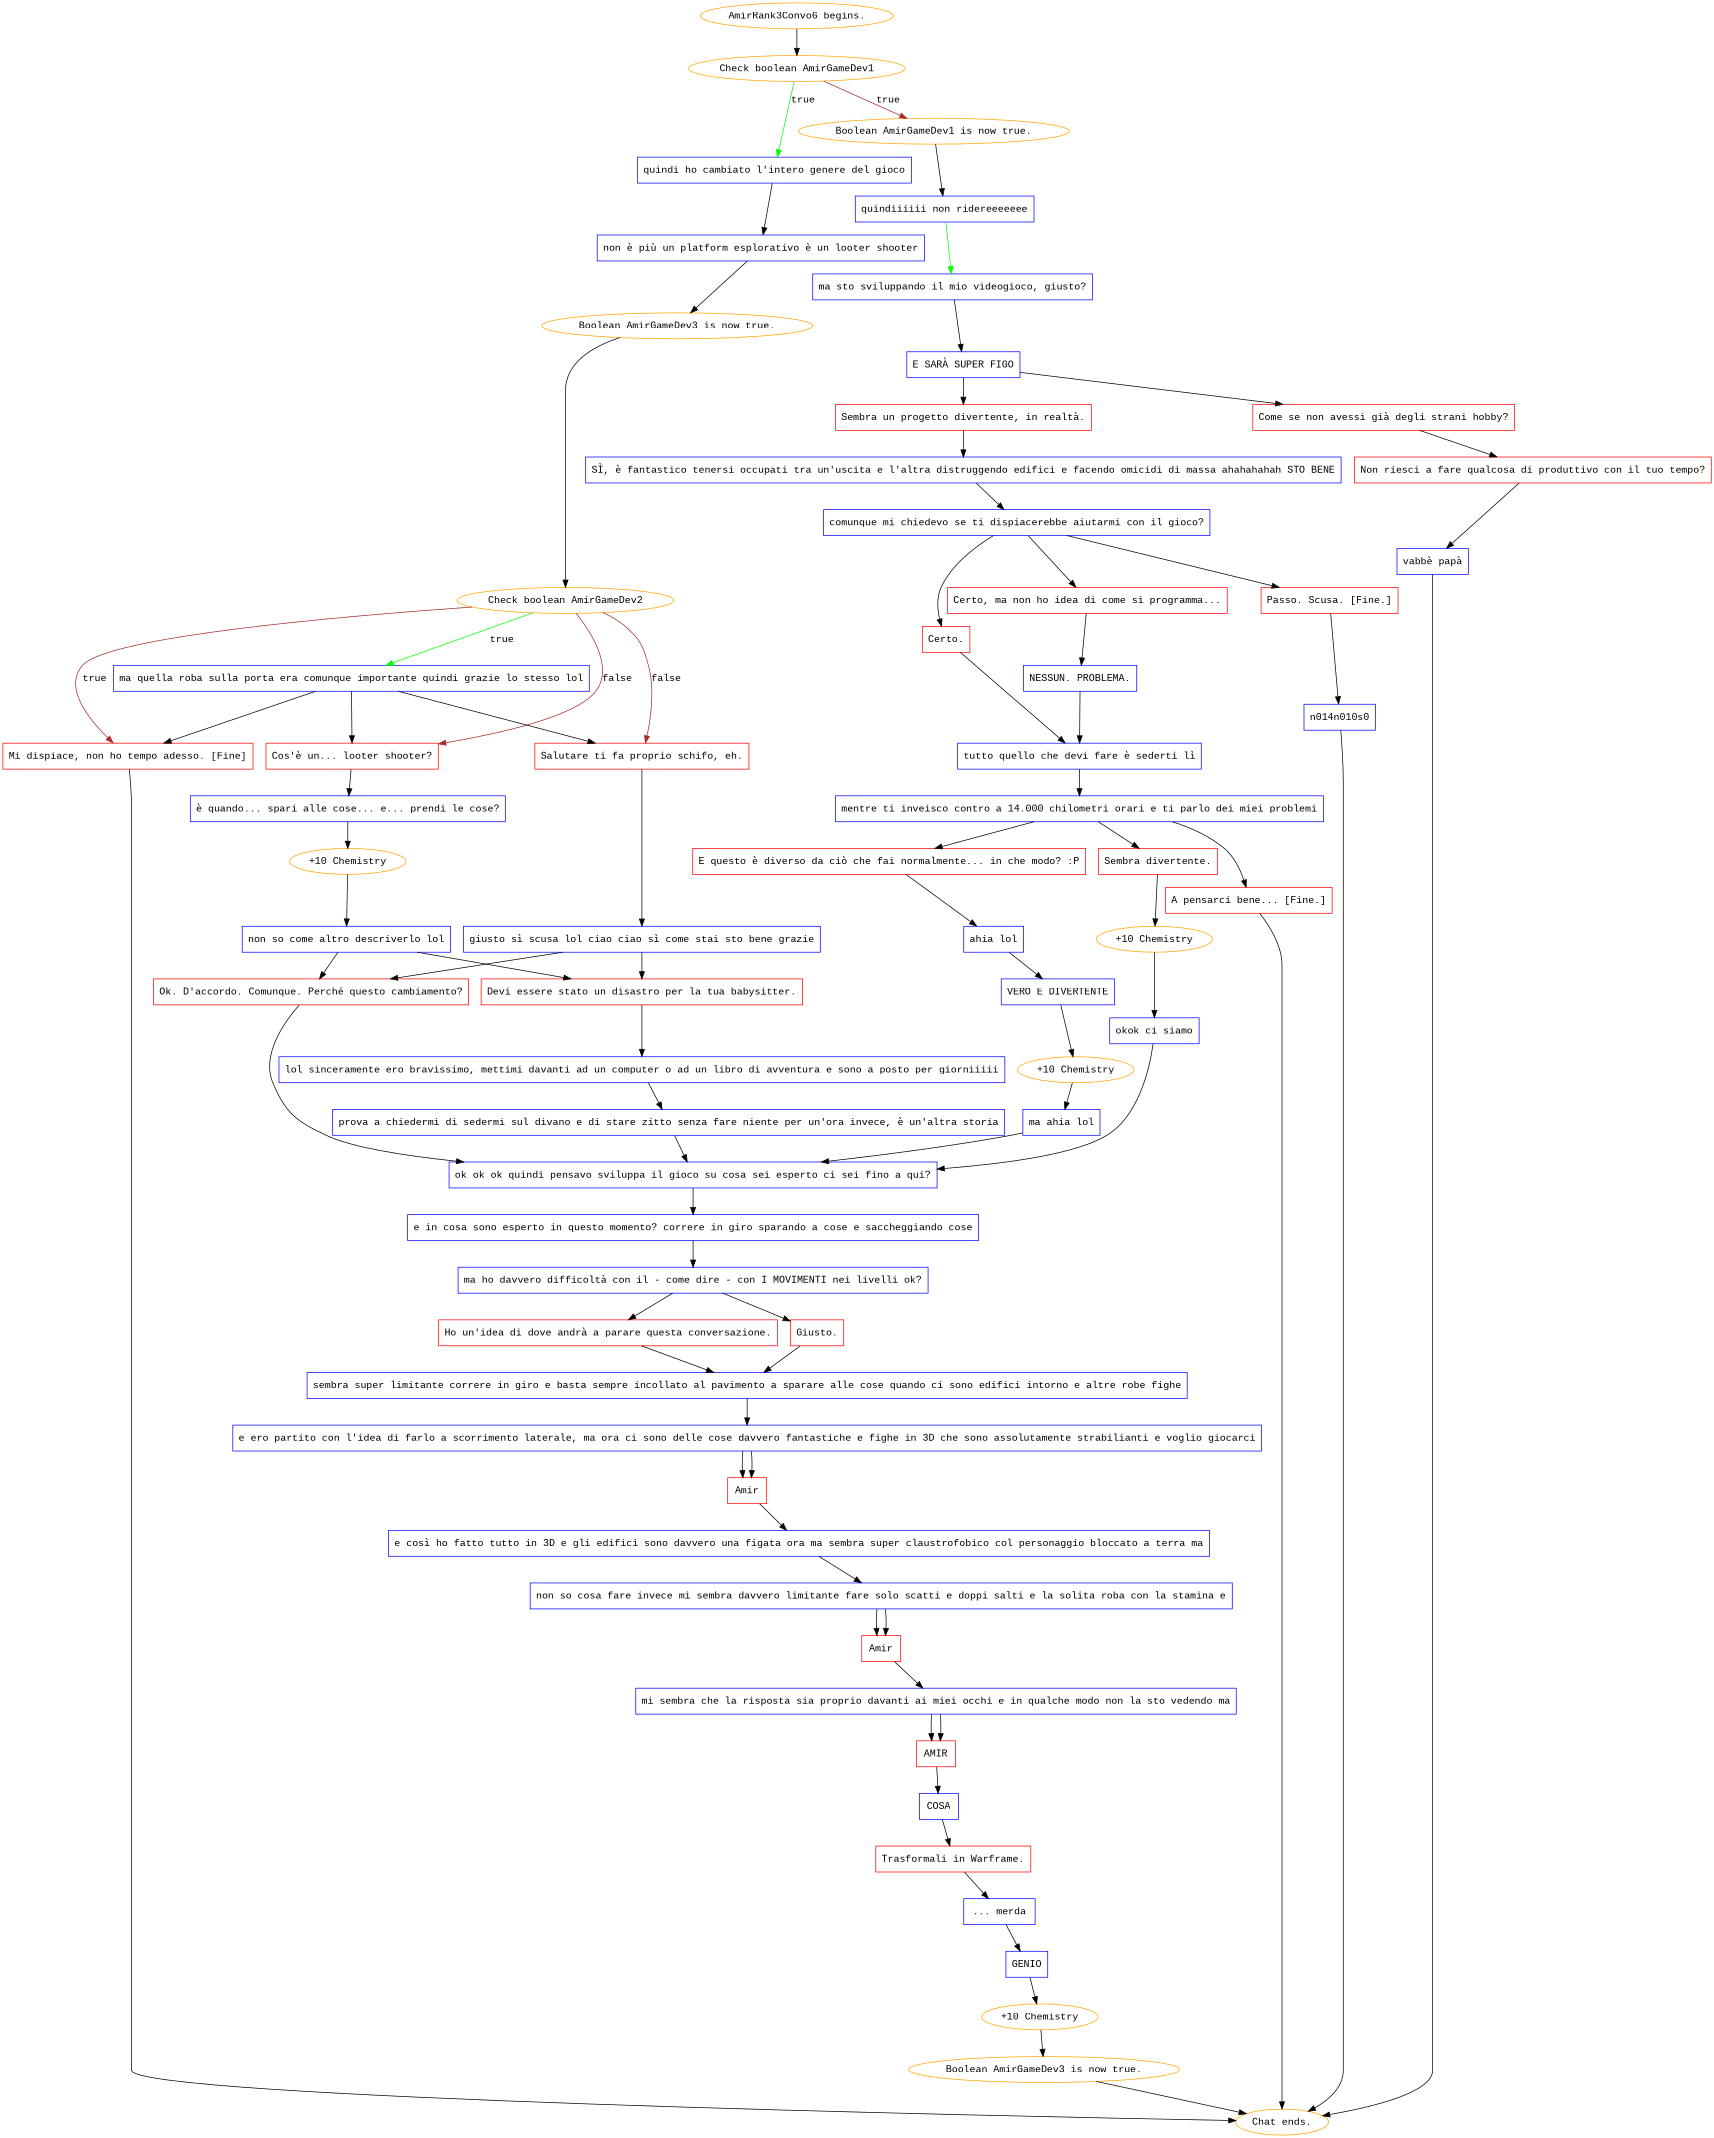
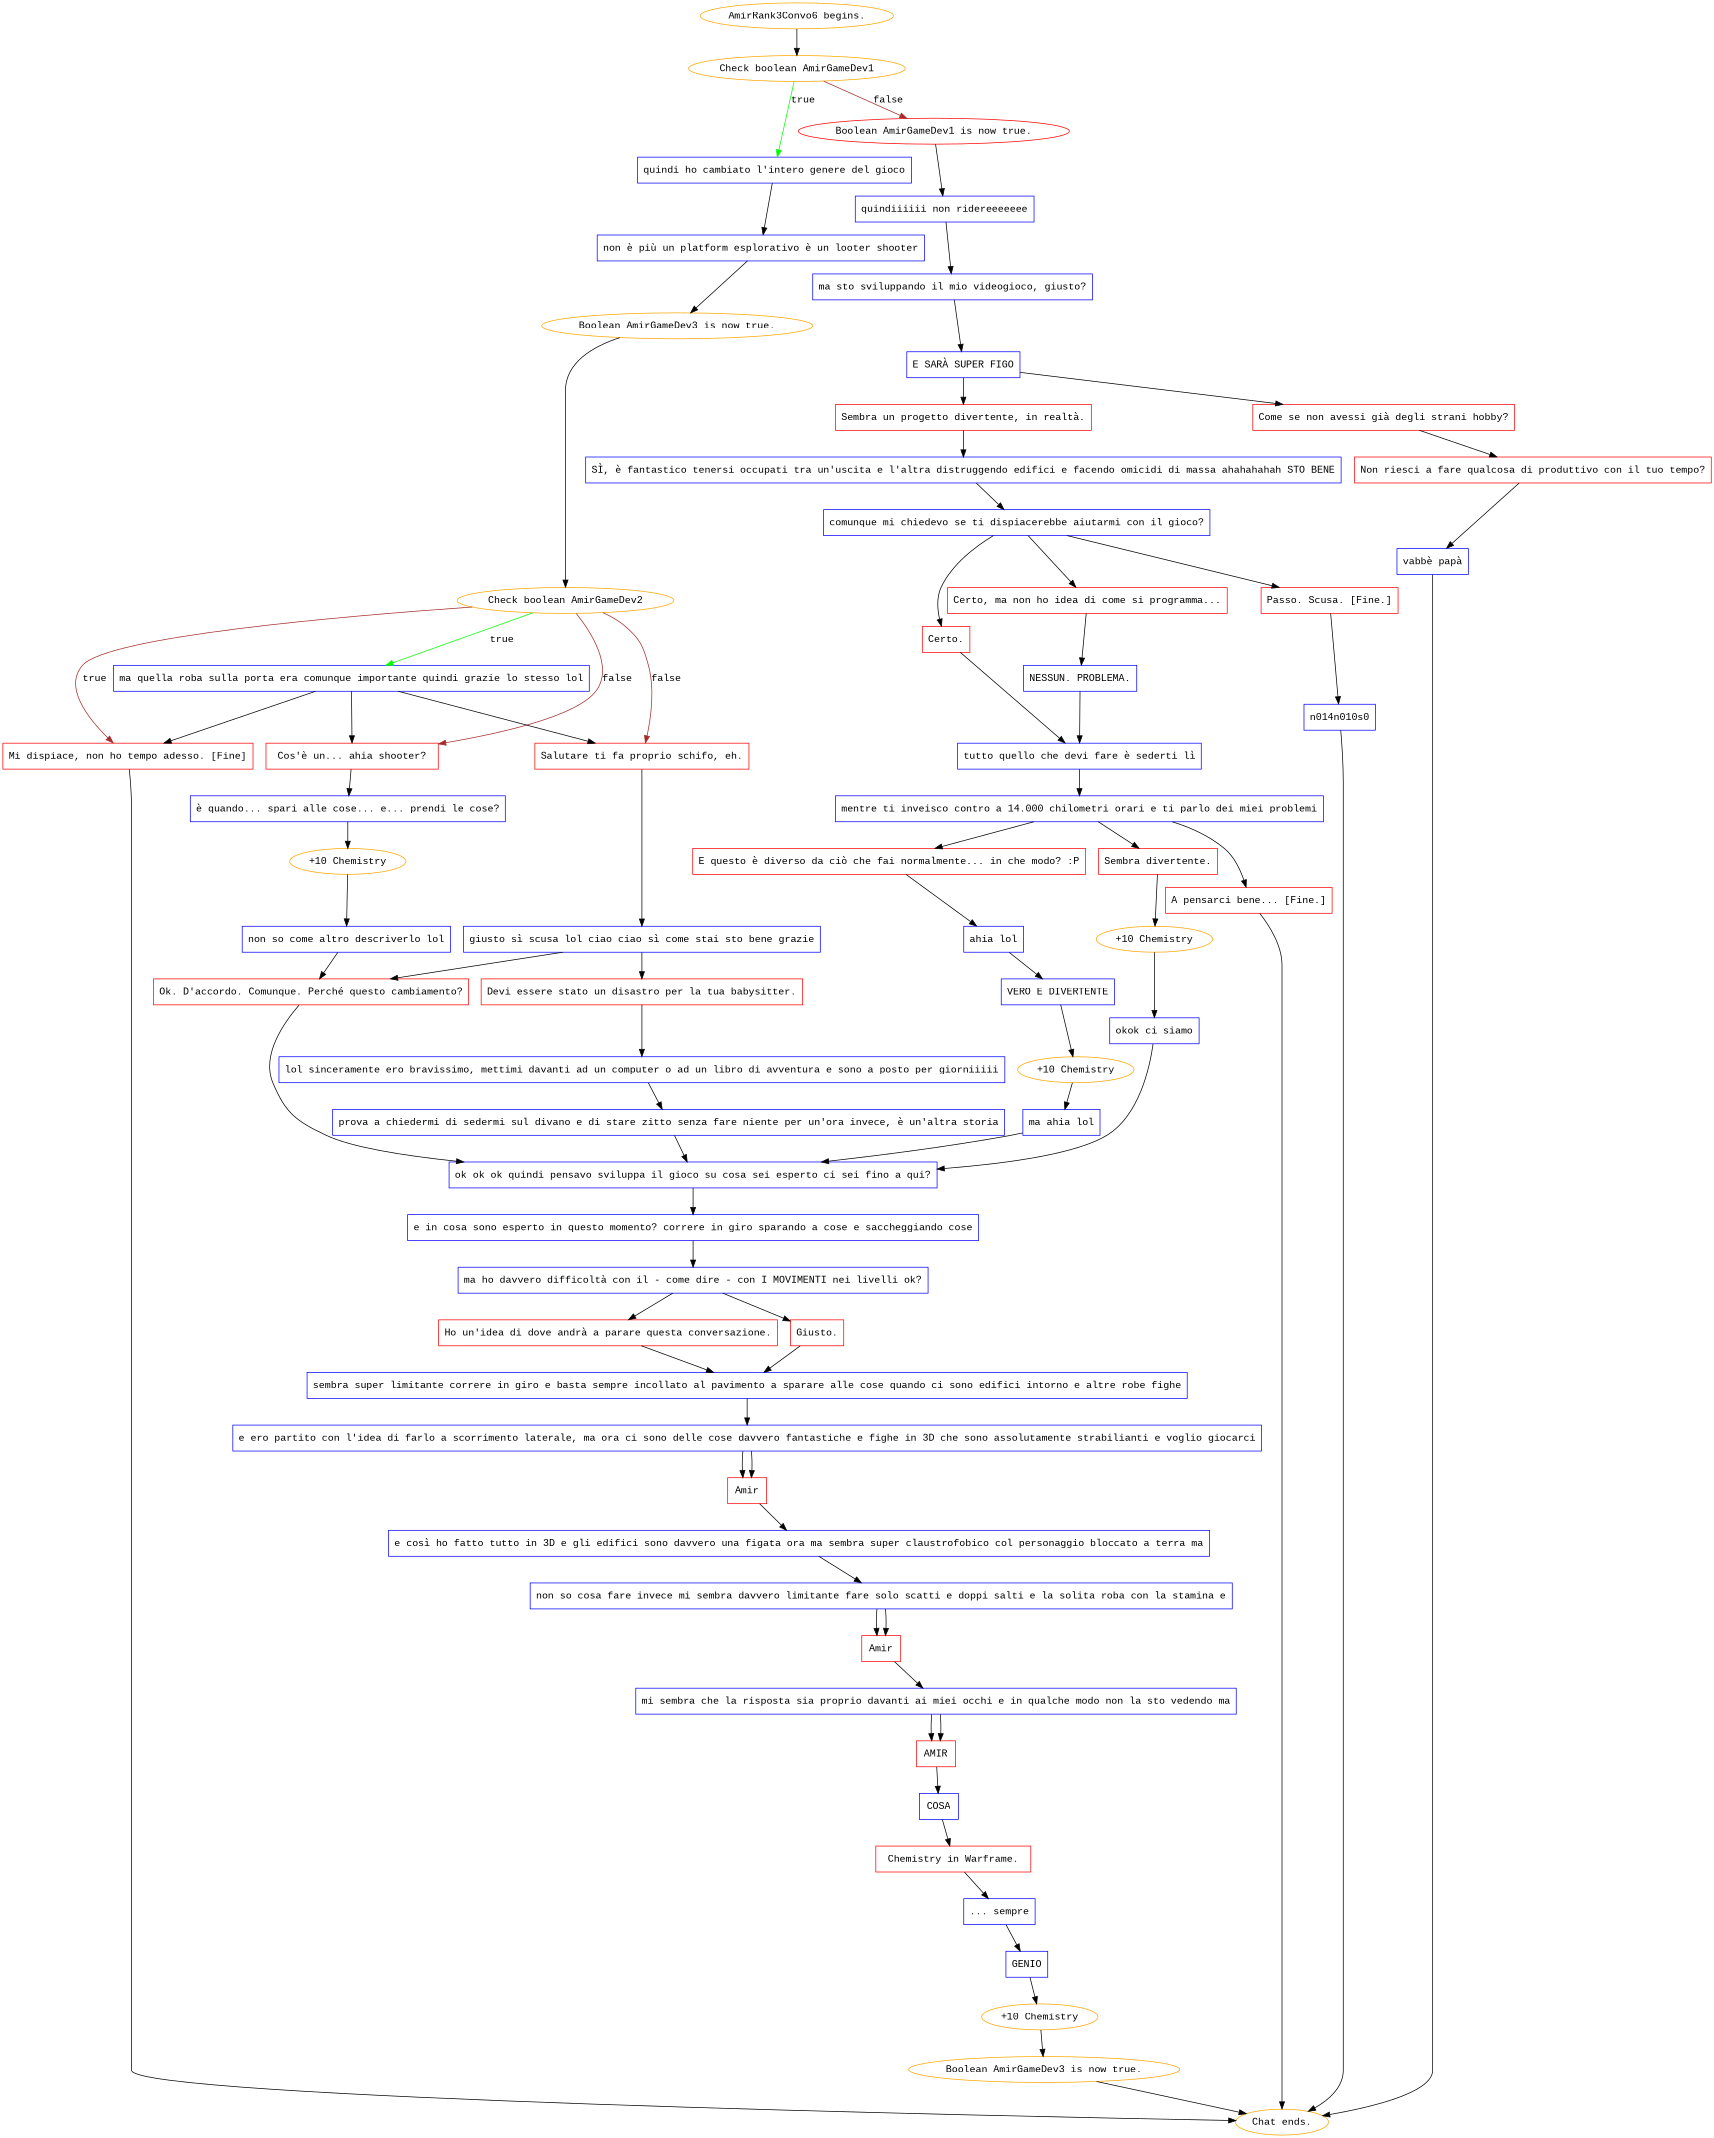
(888, 100) -> (888, 100)
(934, 131) -> (934, 131)
(948, 244) -> (948, 244)
(352, 756) -> (352, 756)
(501, 967) -> none
(953, 1859) -> (953, 1859)
(999, 1912) -> (999, 1912)
